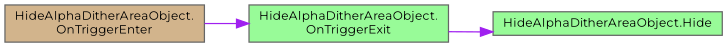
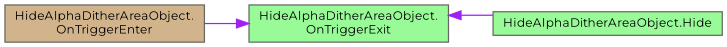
(464, 32) -> (477, 15)
